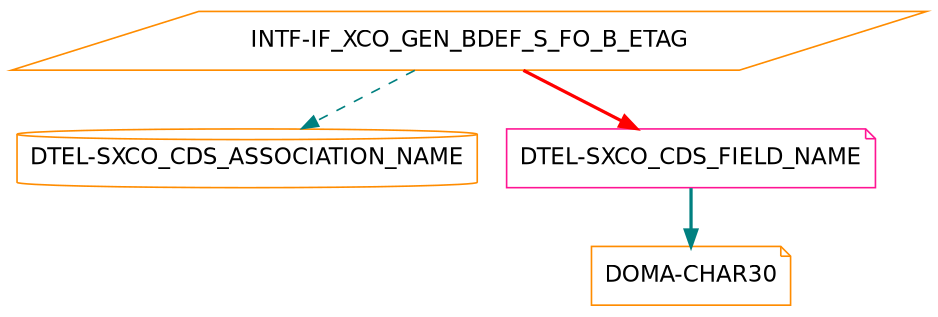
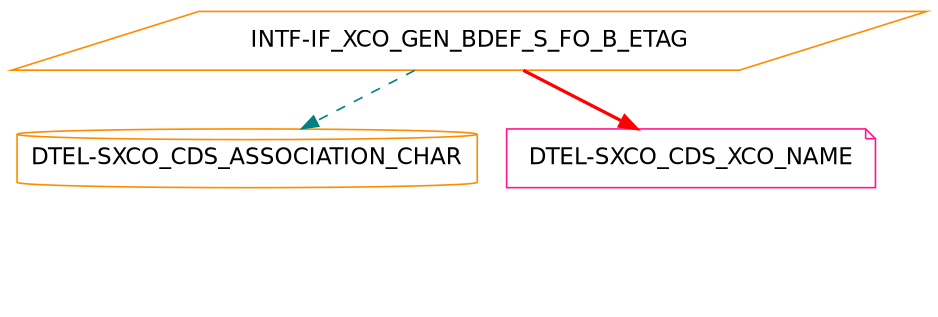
(247, 158) -> (247, 158)
(691, 158) -> (691, 158)
(691, 276) -> none
